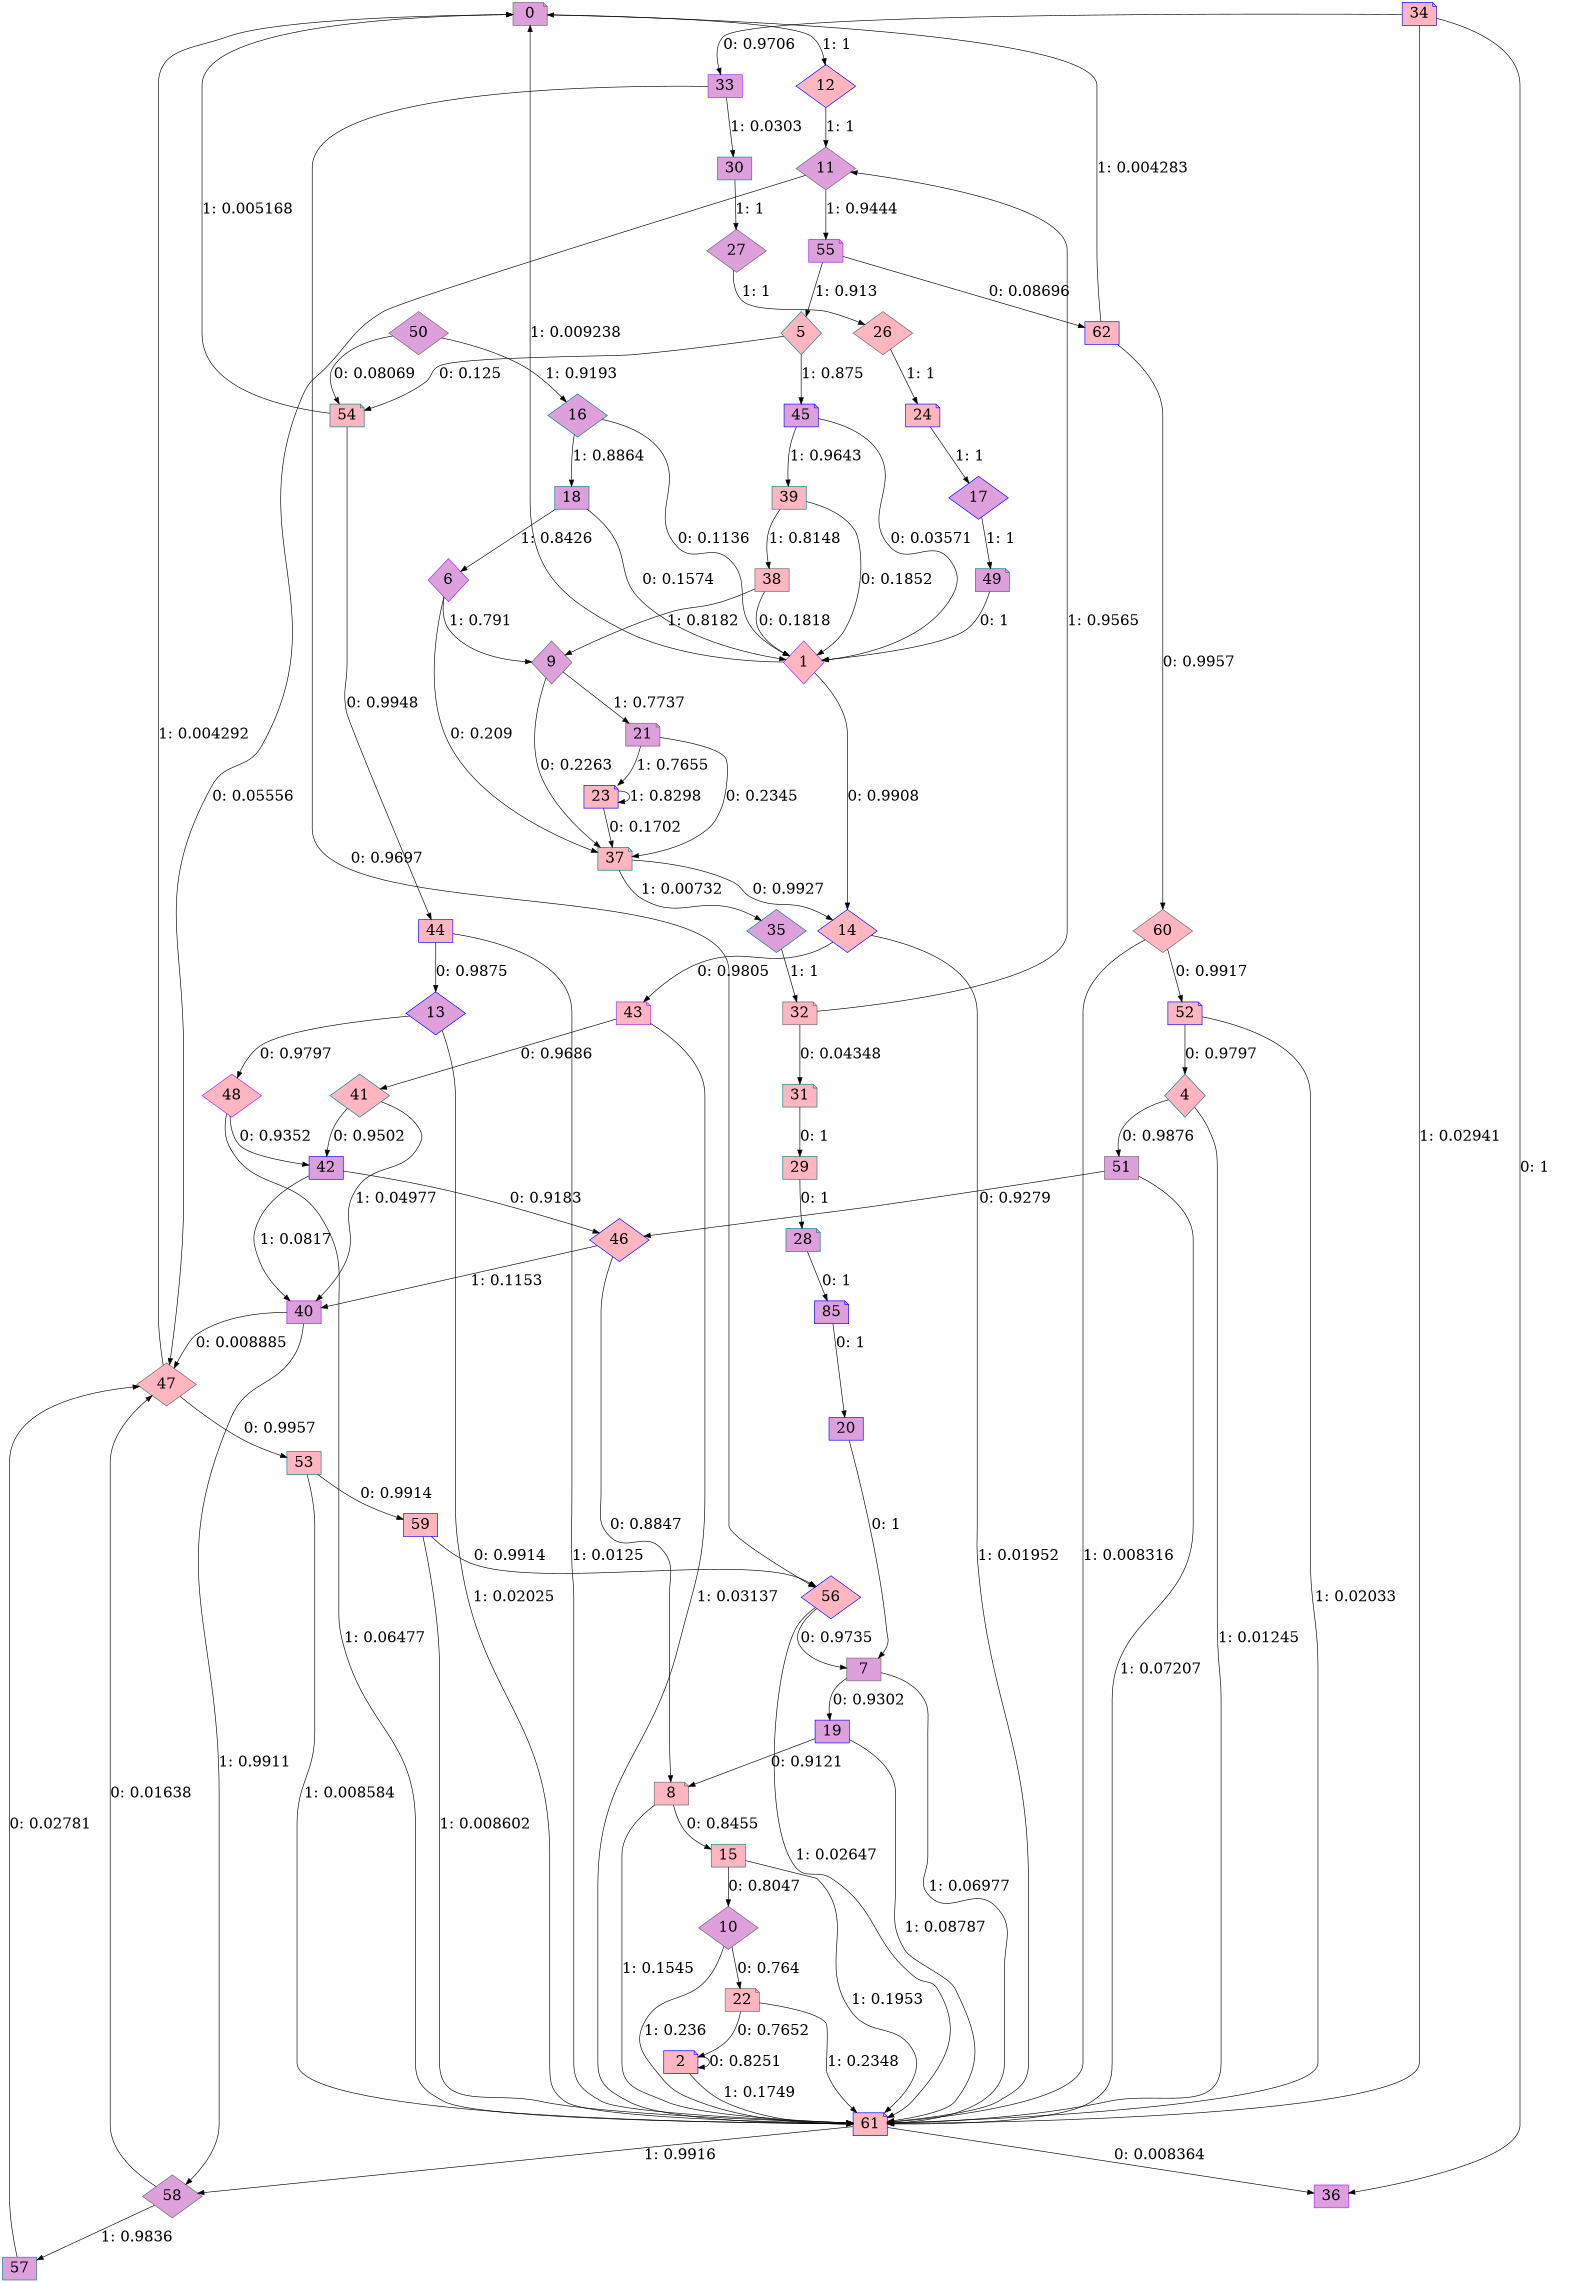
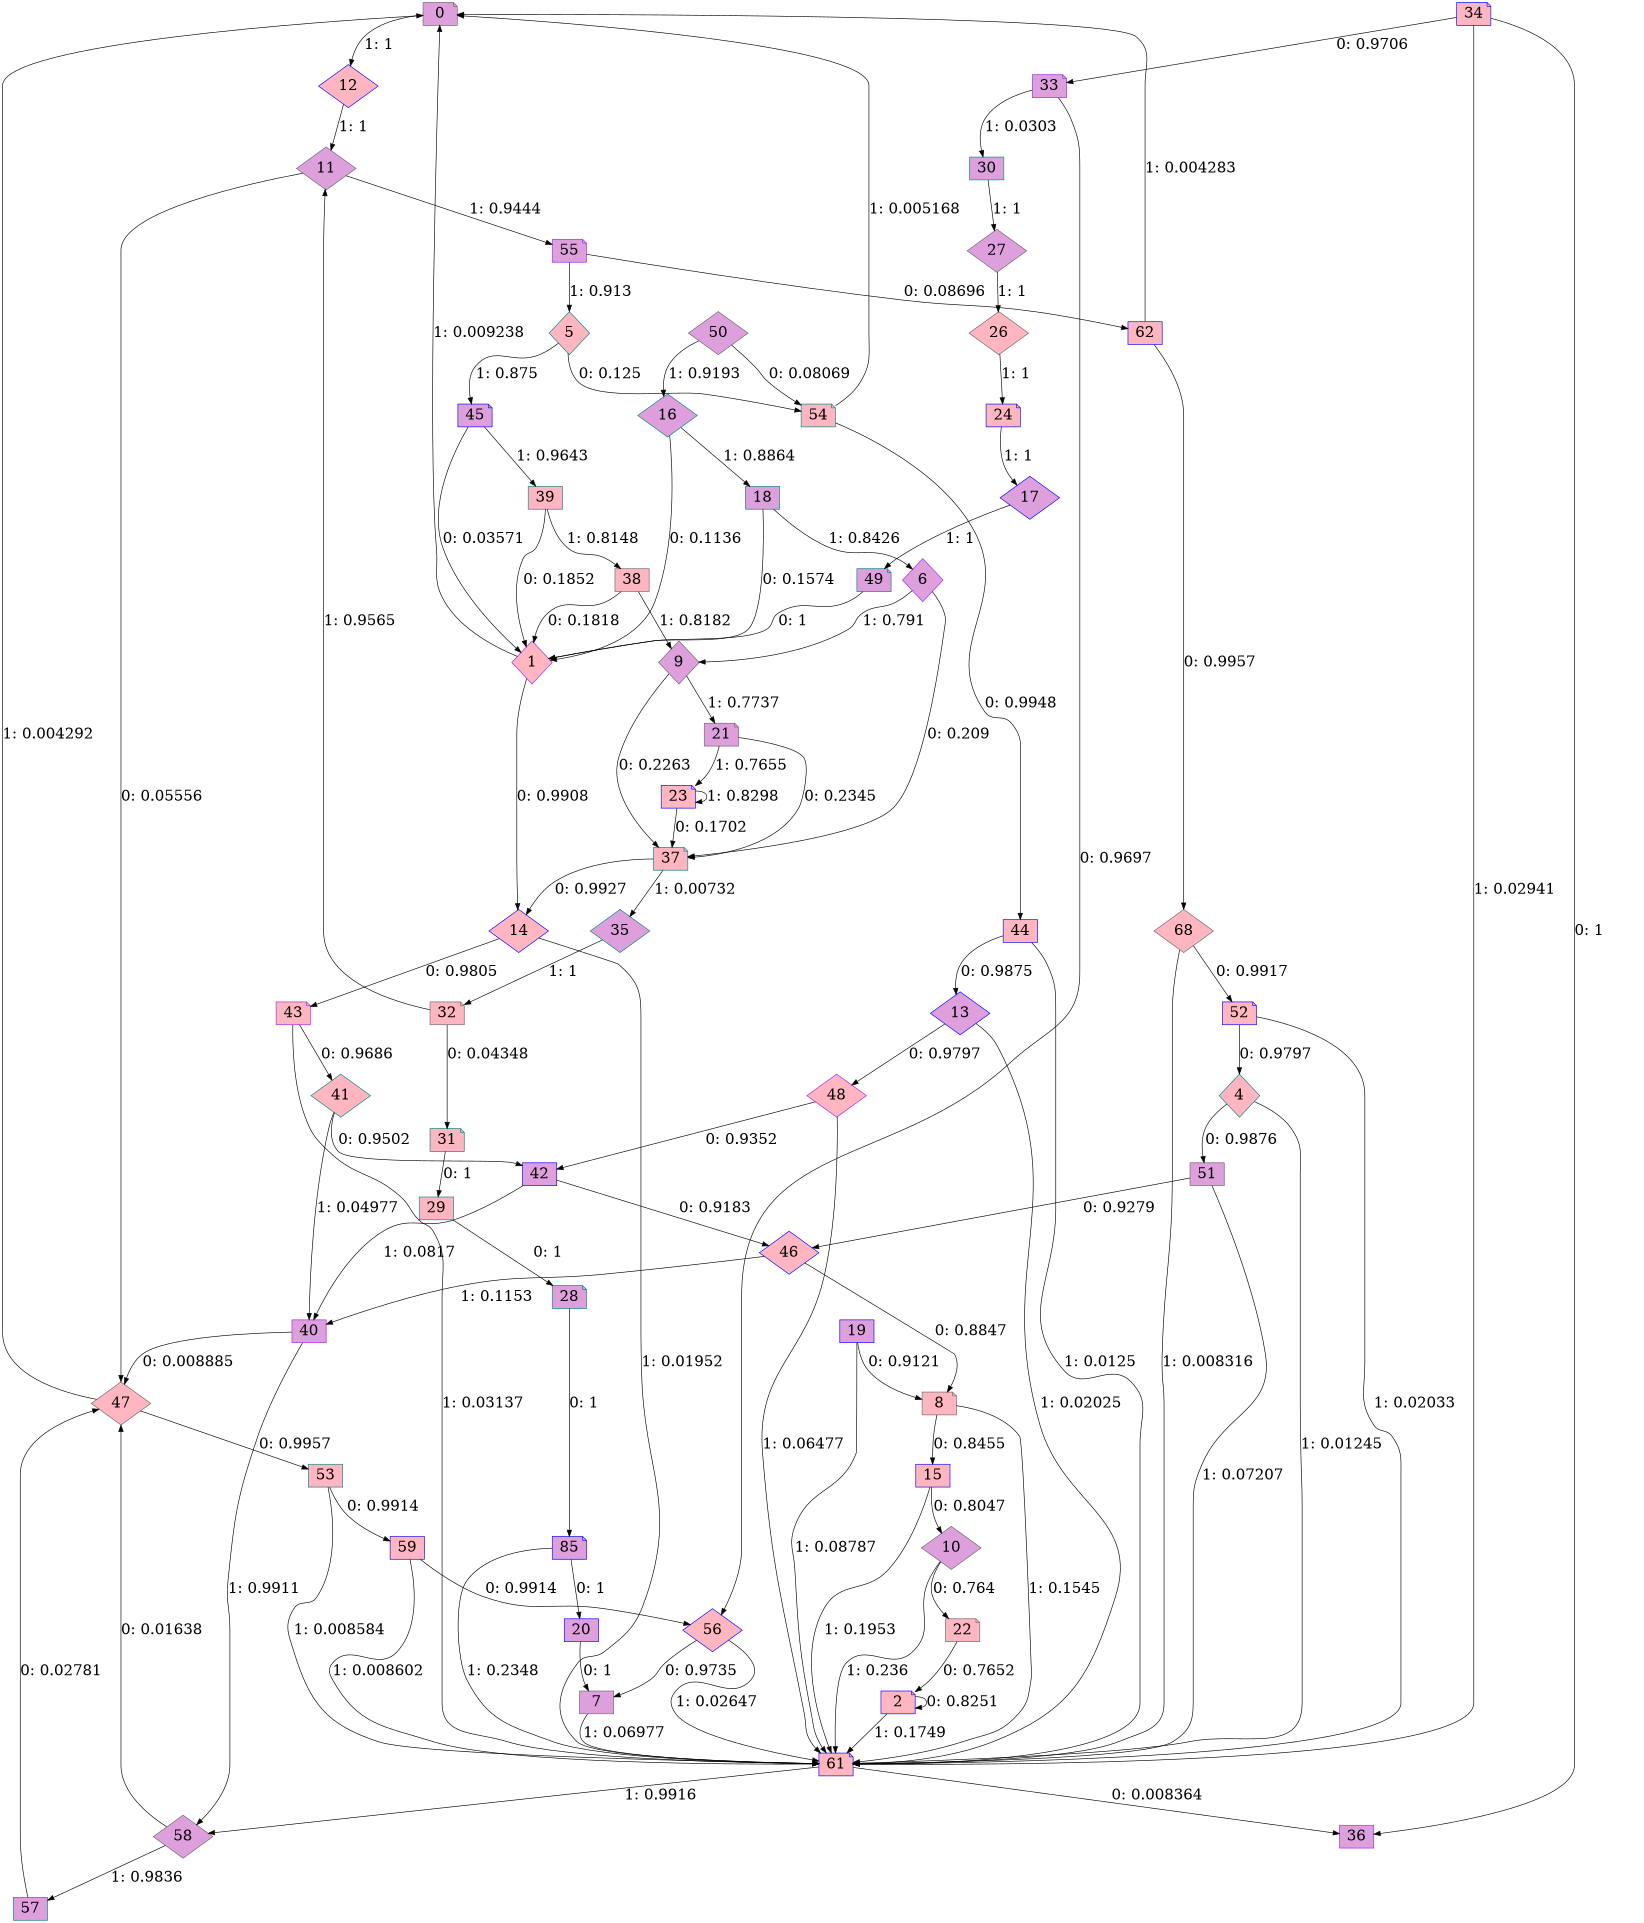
(725, 86) -> (1049, 86)
(1163, 931) -> (1184, 931)
(832, 1693) -> none
(728, 1856) -> (933, 1476)
(827, 2035) -> (532, 1734)
